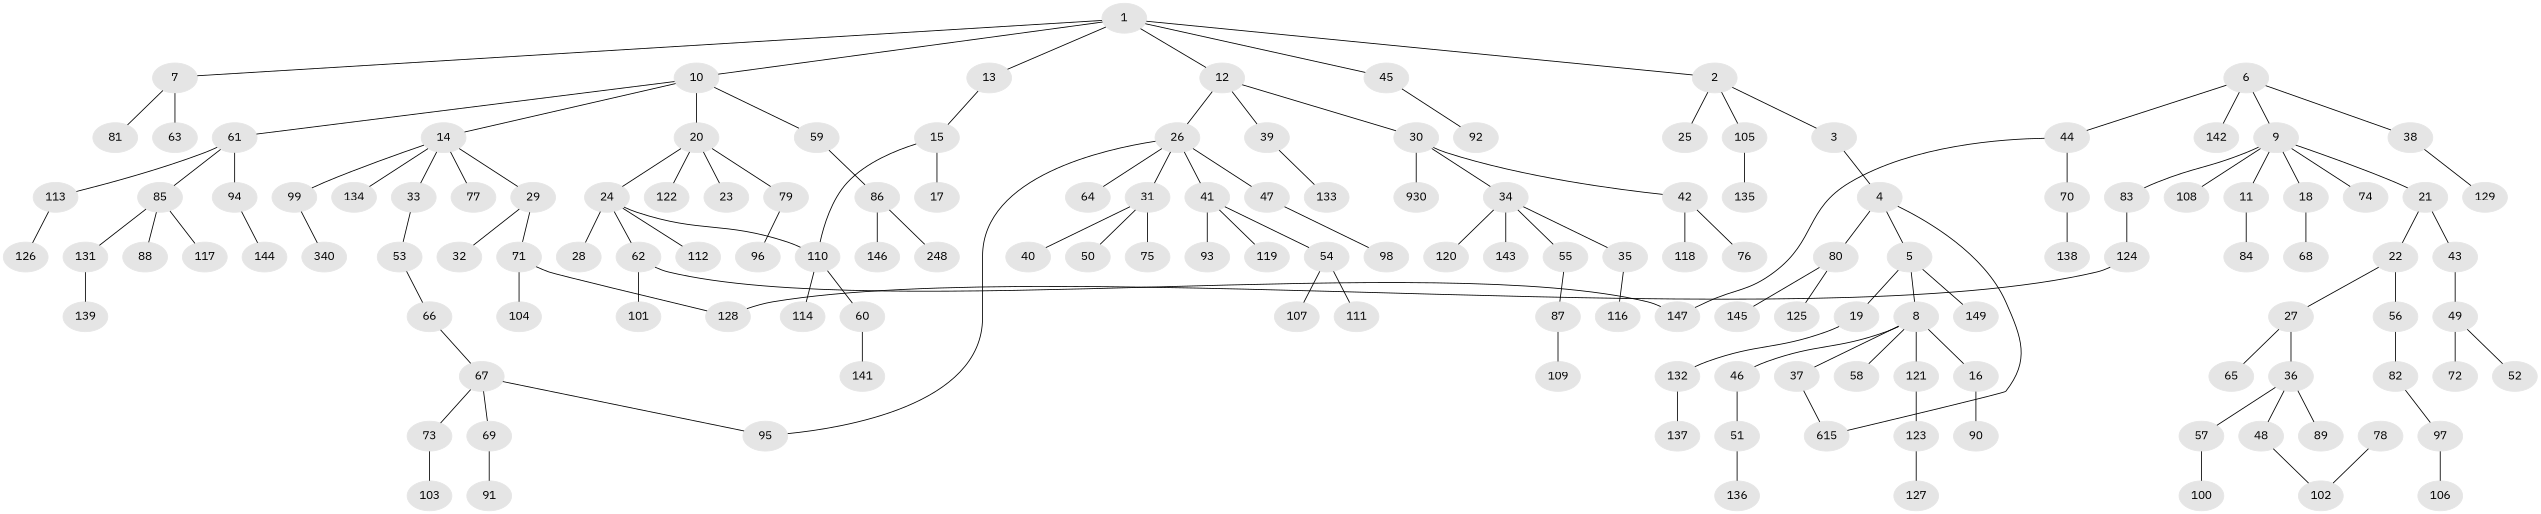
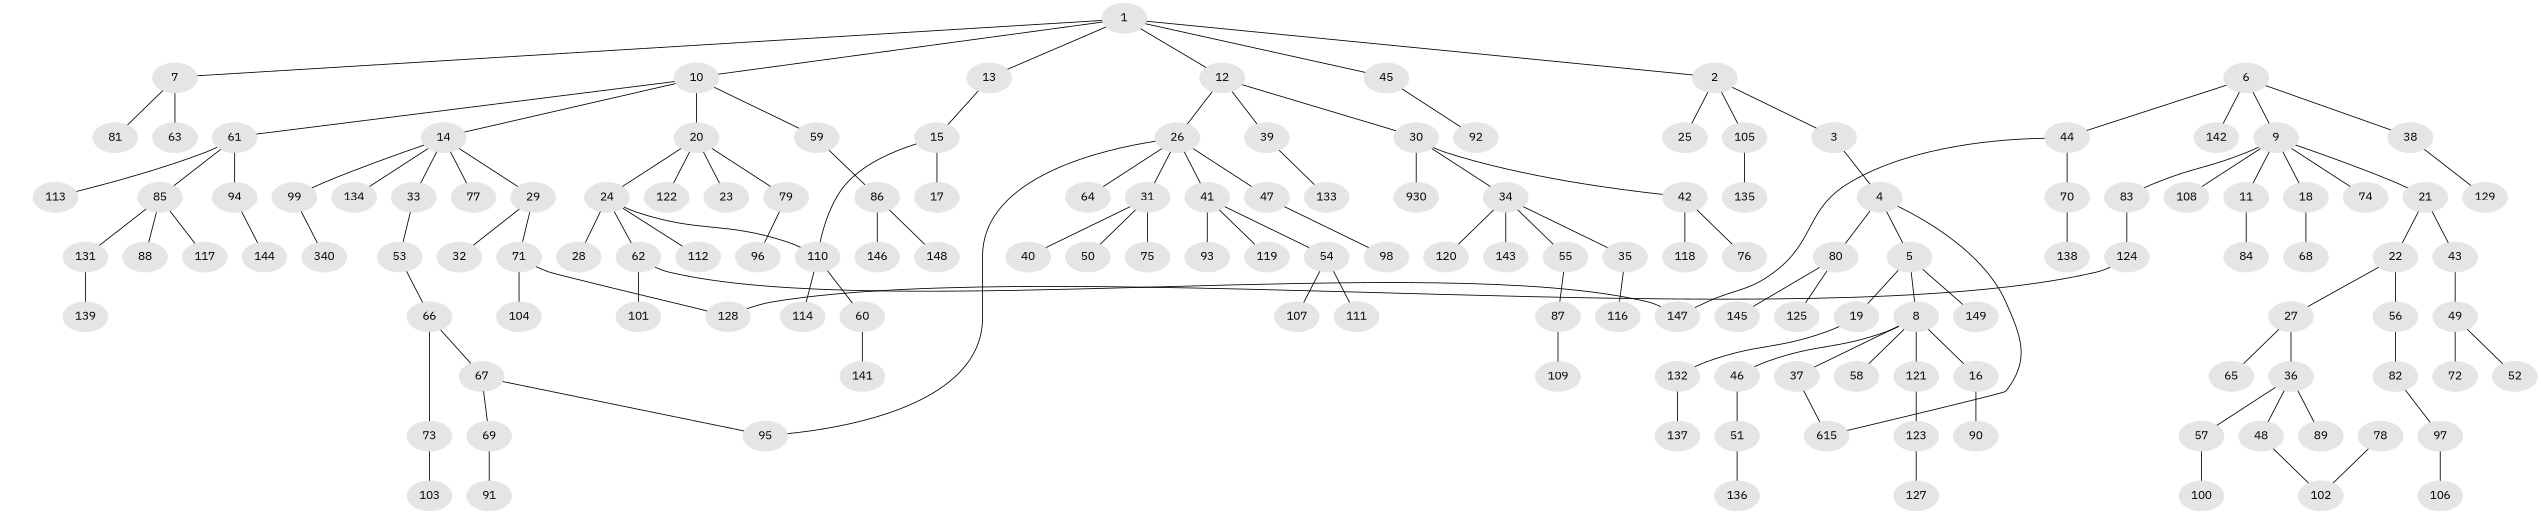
(26, 257) -> none
(937, 257) -> (937, 257)
(456, 406) -> (430, 376)
